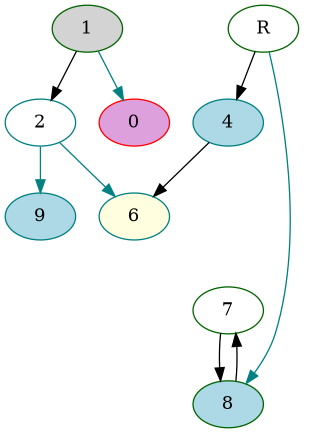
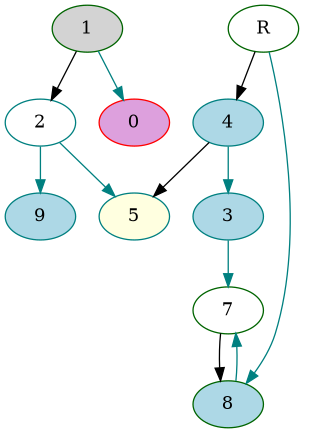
(134, 216) -> (134, 216)
none -> (228, 216)
(237, 364) -> (237, 364)
